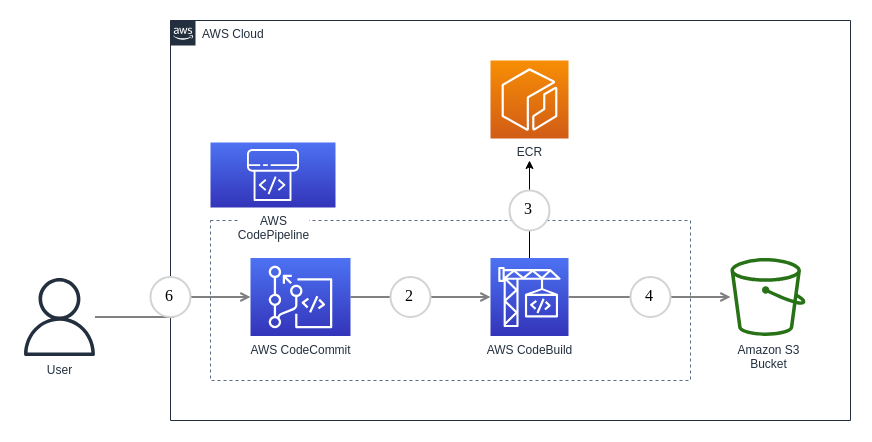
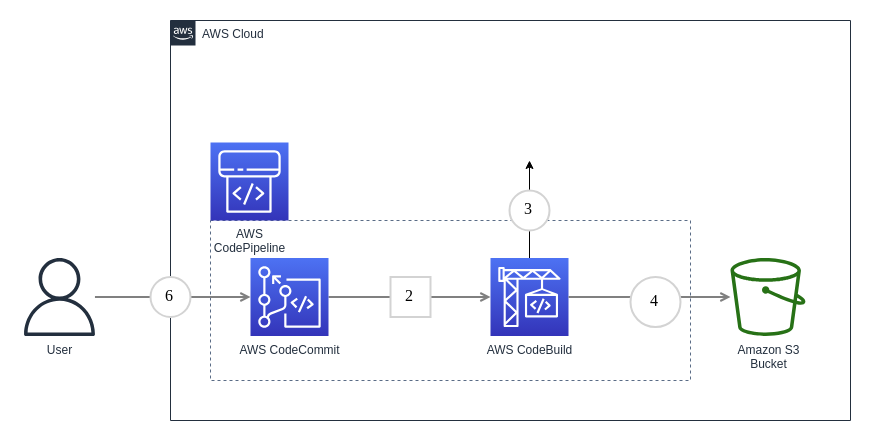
(530, 100) -> none
(273, 175) -> (250, 182)
(301, 297) -> (290, 297)
(411, 297) -> (411, 297)
(651, 297) -> (656, 302)
(60, 317) -> (60, 297)
